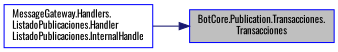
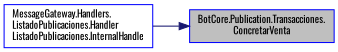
(262, 26) -> (262, 26)
